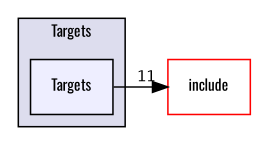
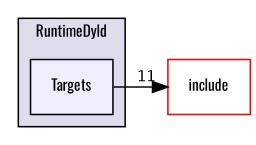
(72, 33) -> (72, 33)
